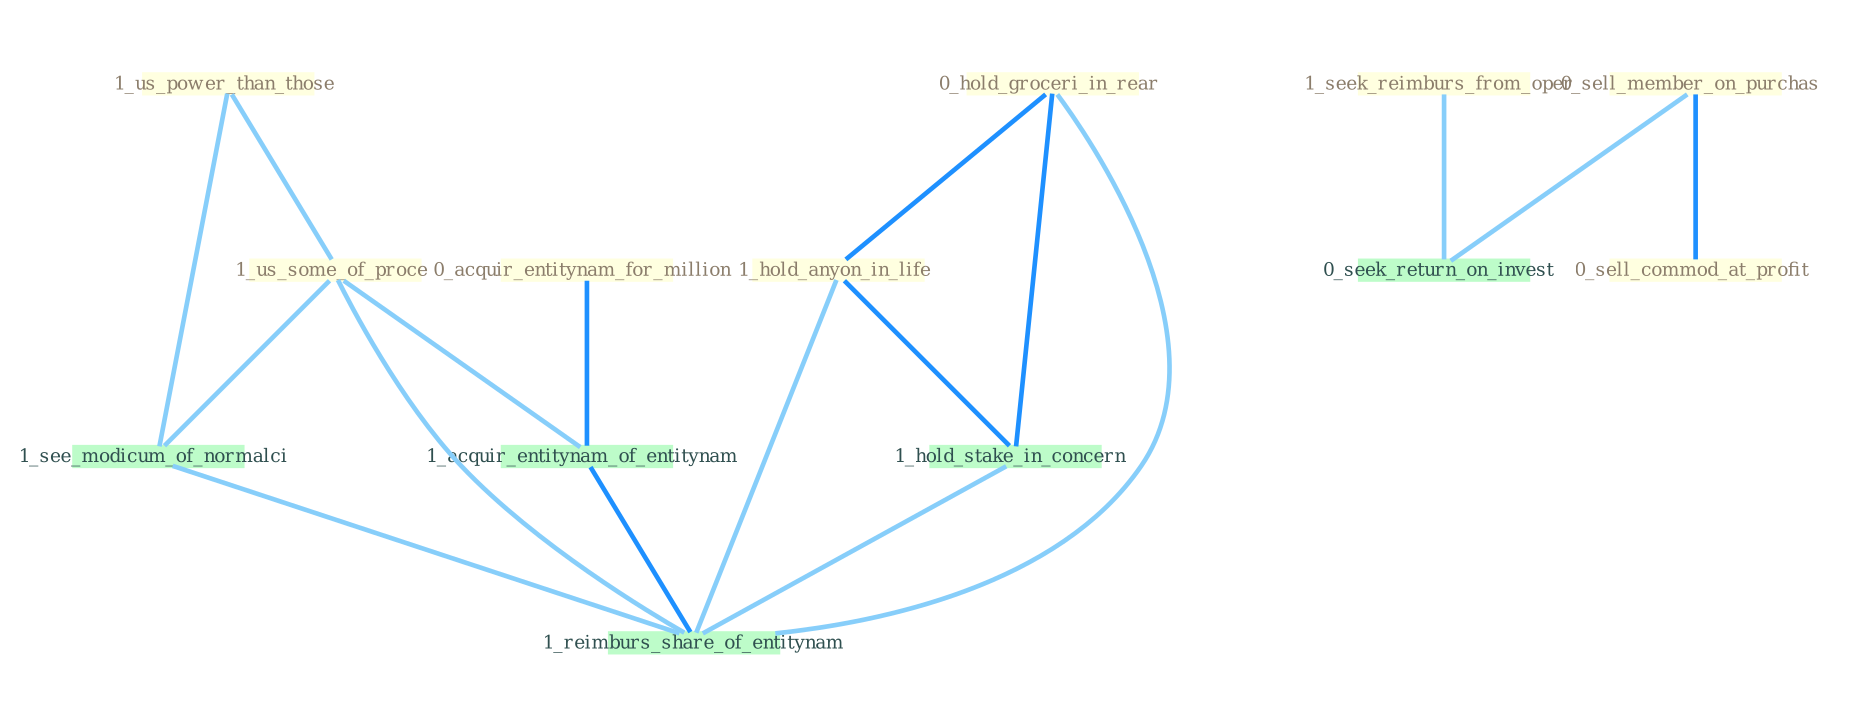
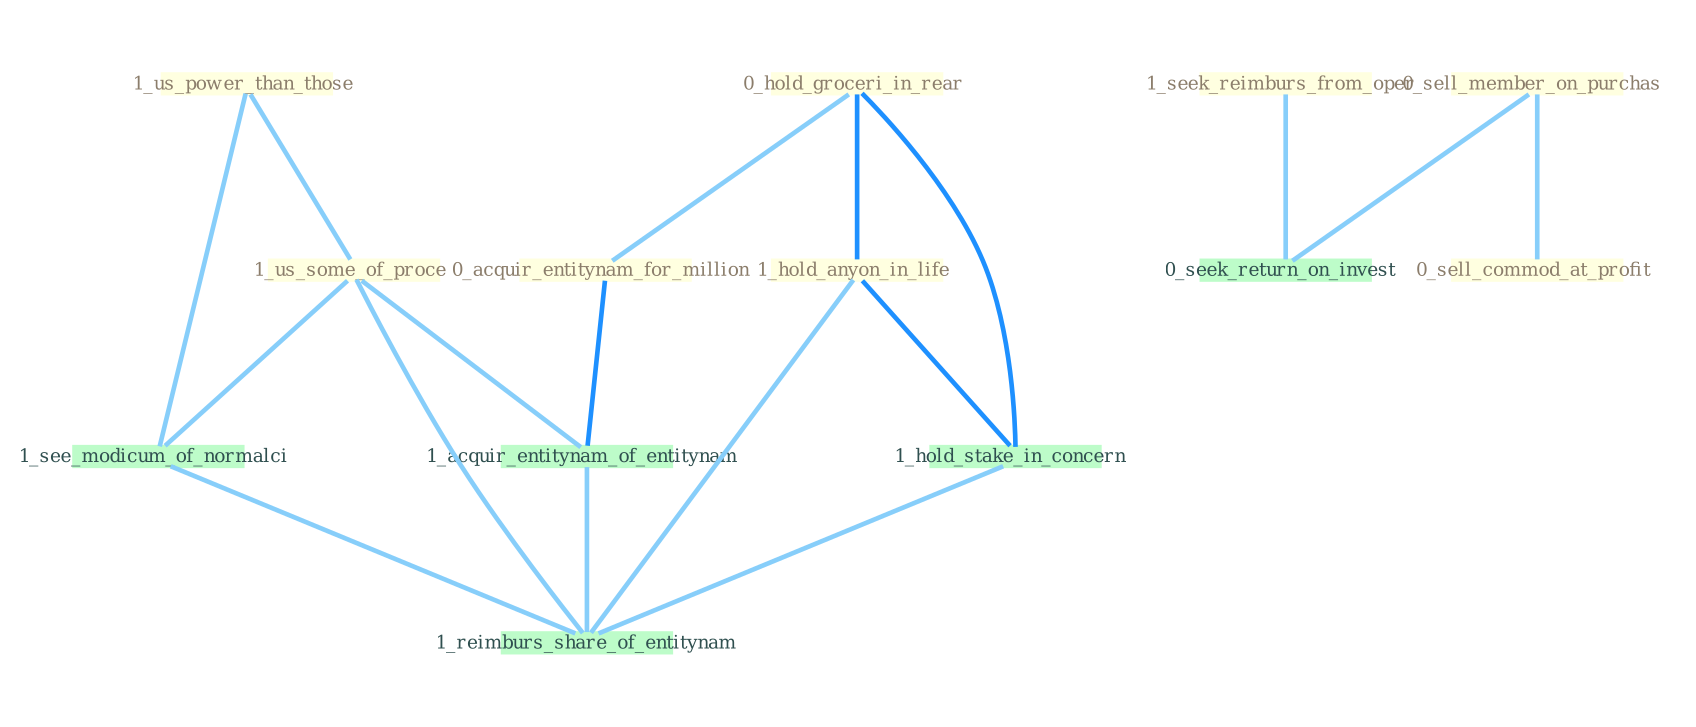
(1696, 177) -> (1537, 177)
(1138, 470) -> (731, 178)
(640, 550) -> (587, 550)
